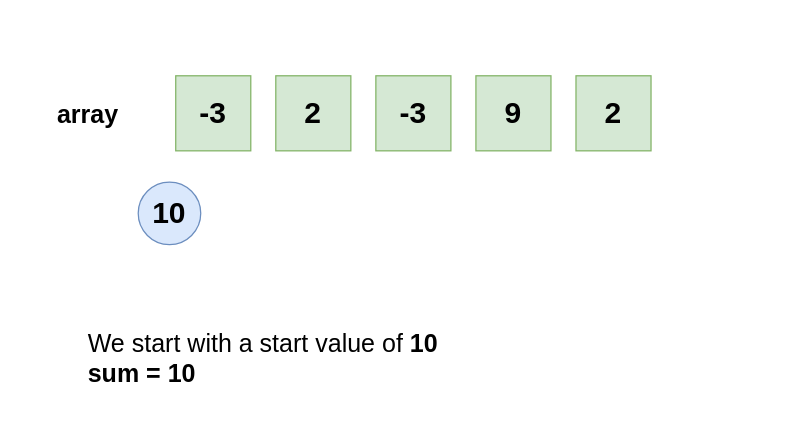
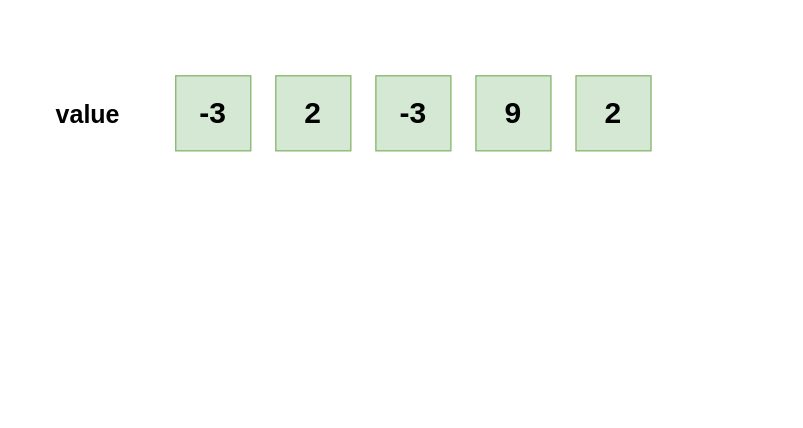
(88, 113) -> (88, 113)
(169, 213) -> none
(263, 357) -> none
